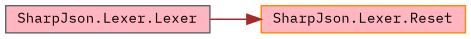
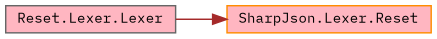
(108, 19) -> (91, 19)
